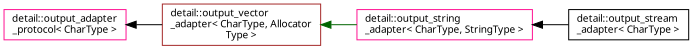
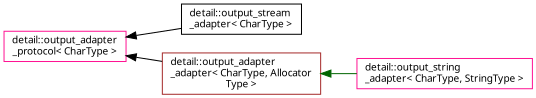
(241, 25) -> (241, 74)
(556, 25) -> (159, 32)
